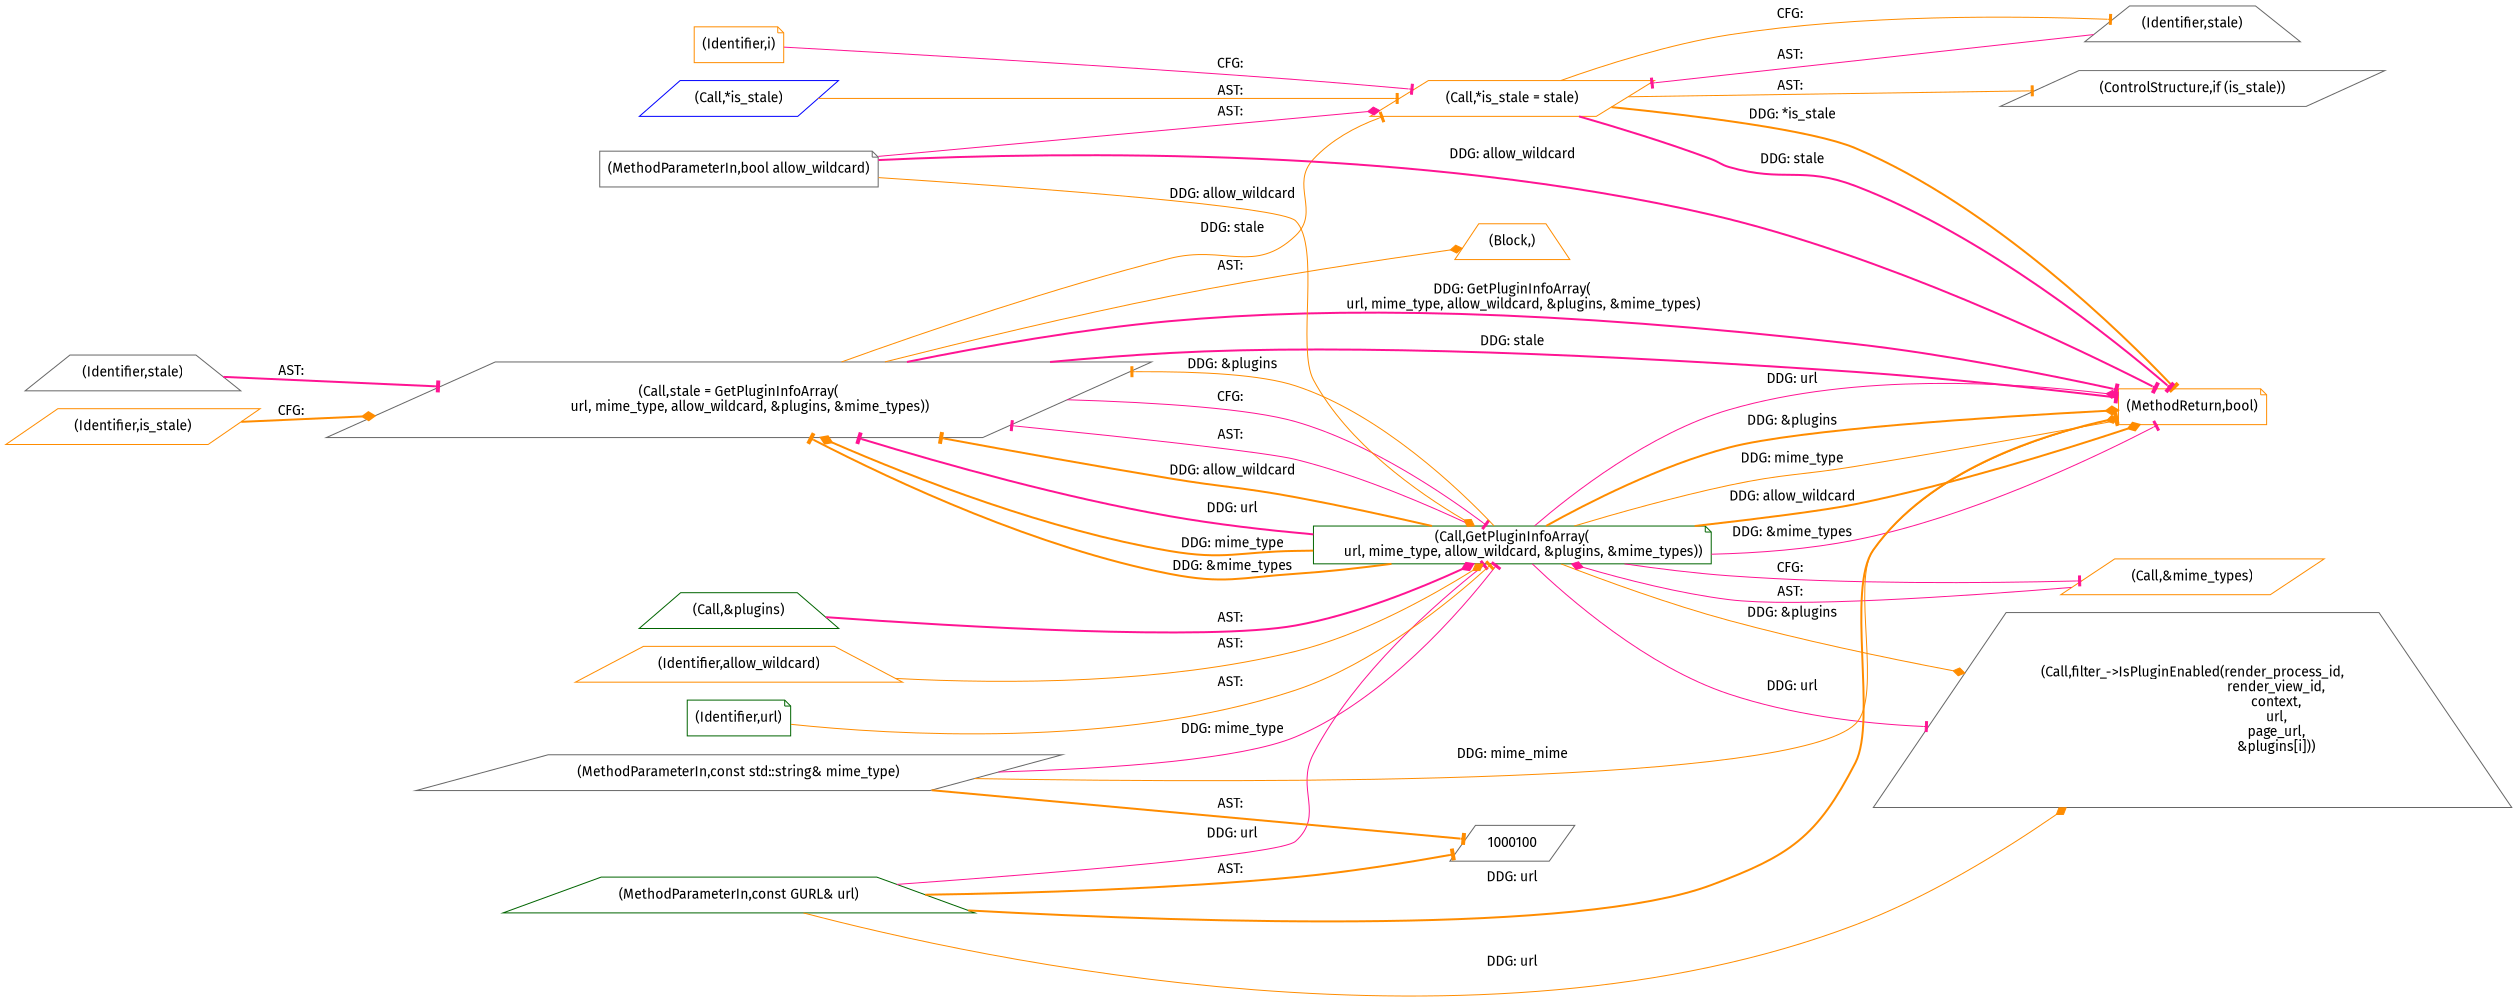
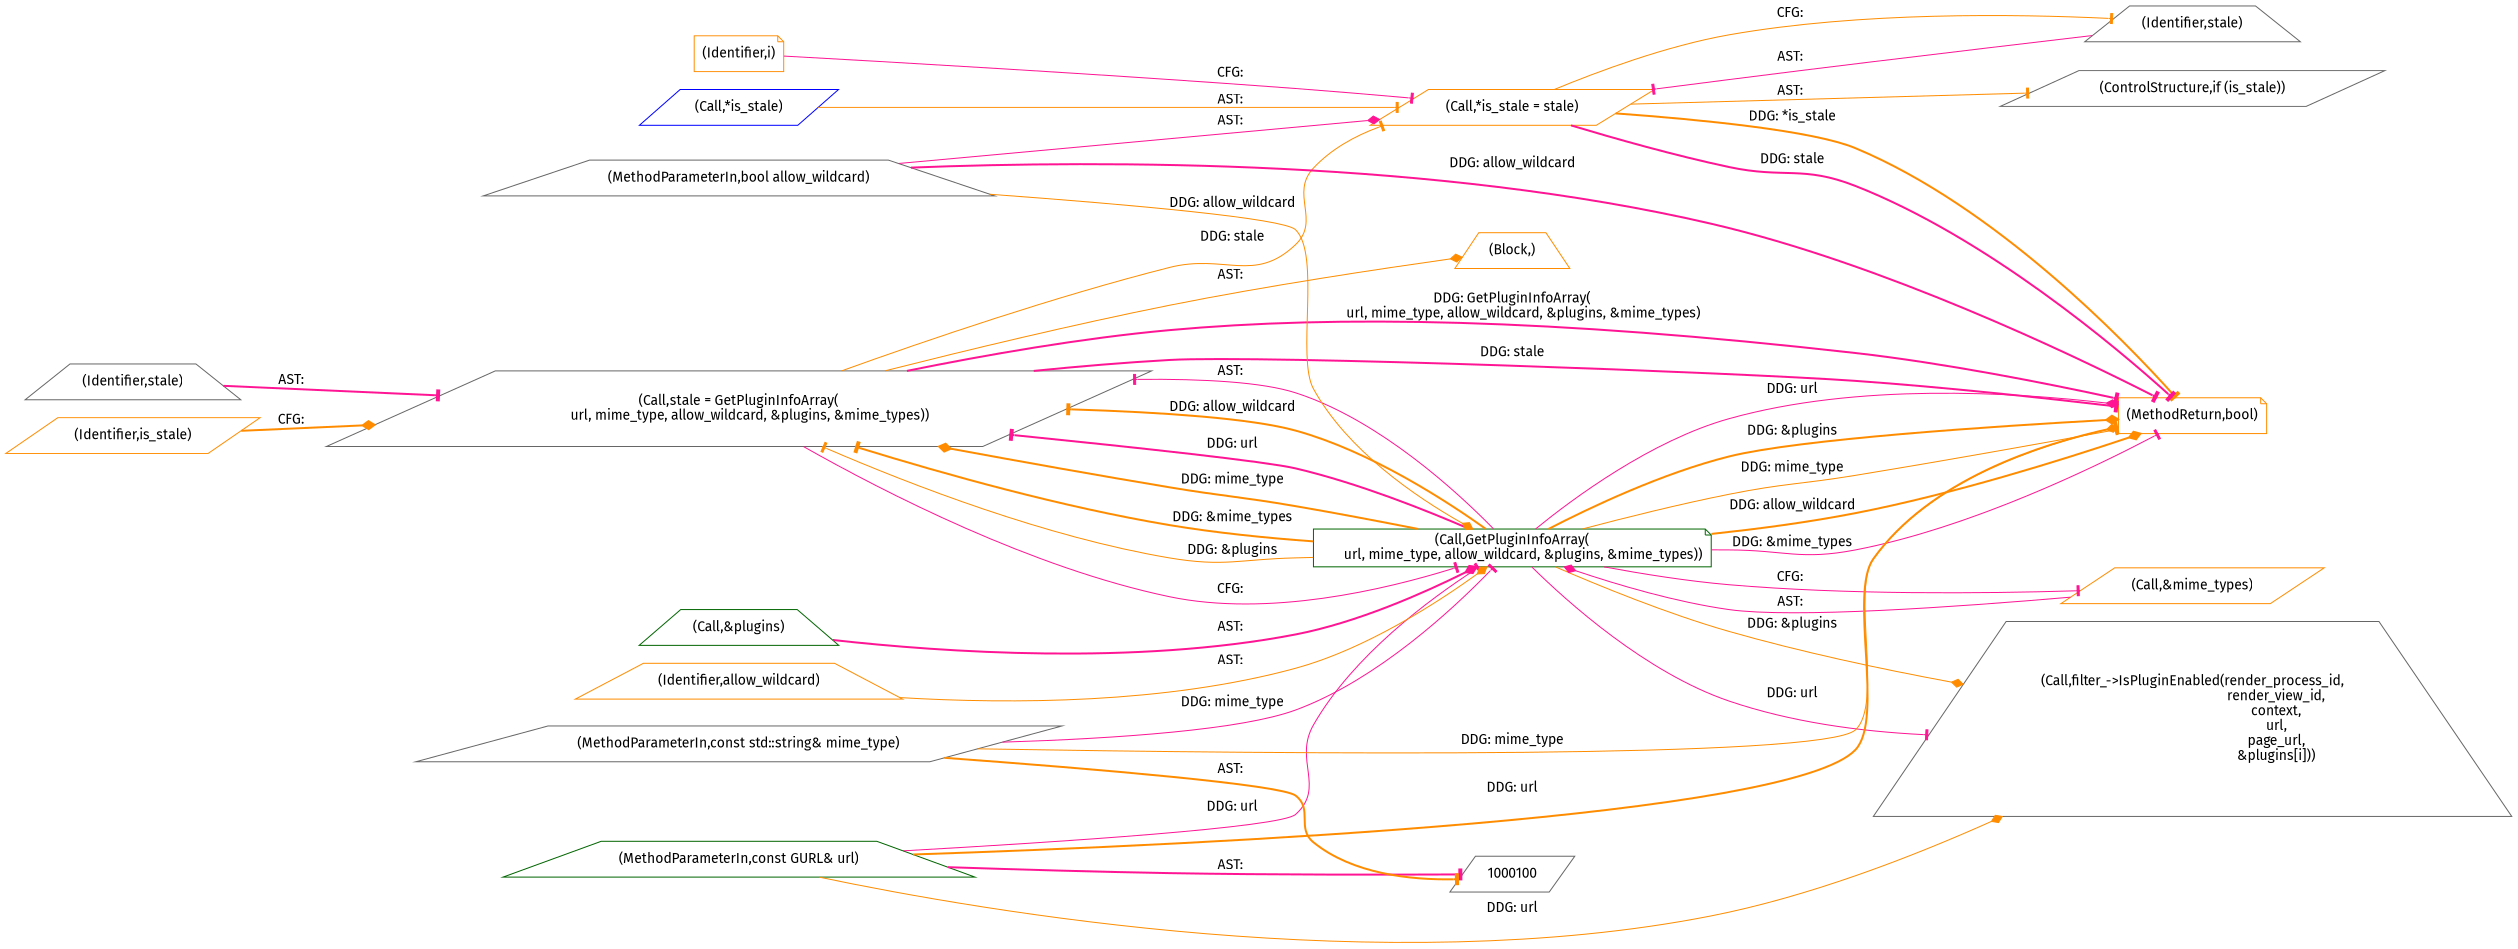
(739, 169) -> (739, 178)
(739, 718) -> none
(1512, 754) -> (1512, 740)
(1188, 885) -> (1202, 874)
